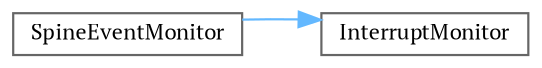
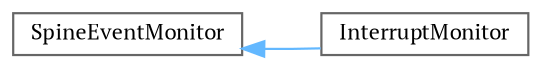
(270, 19) -> (292, 49)
